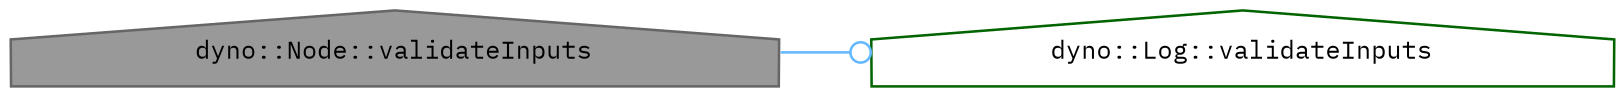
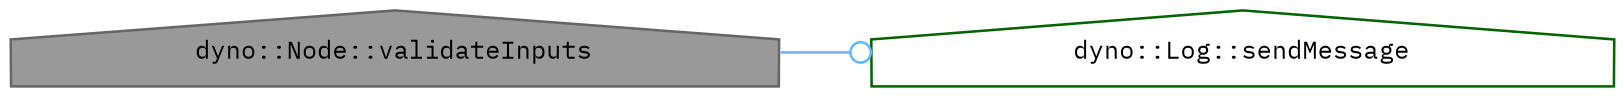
(1243, 52) -> (1243, 52)
